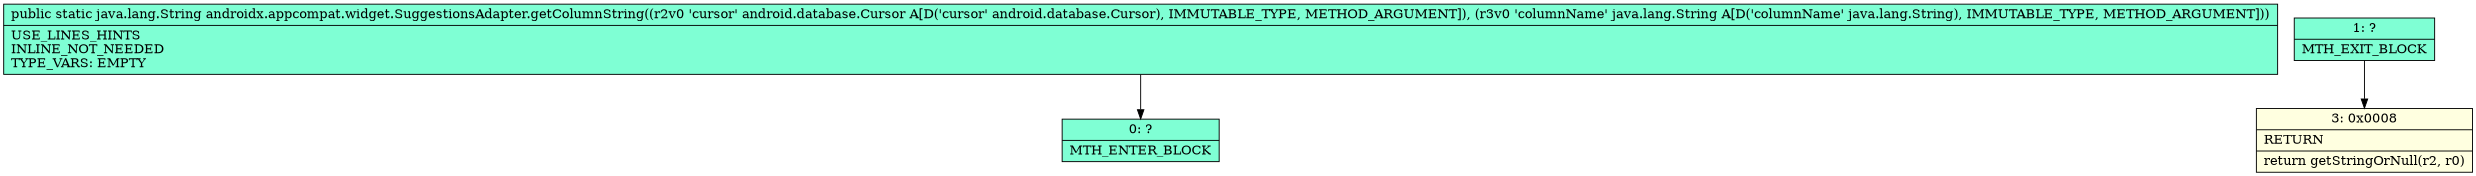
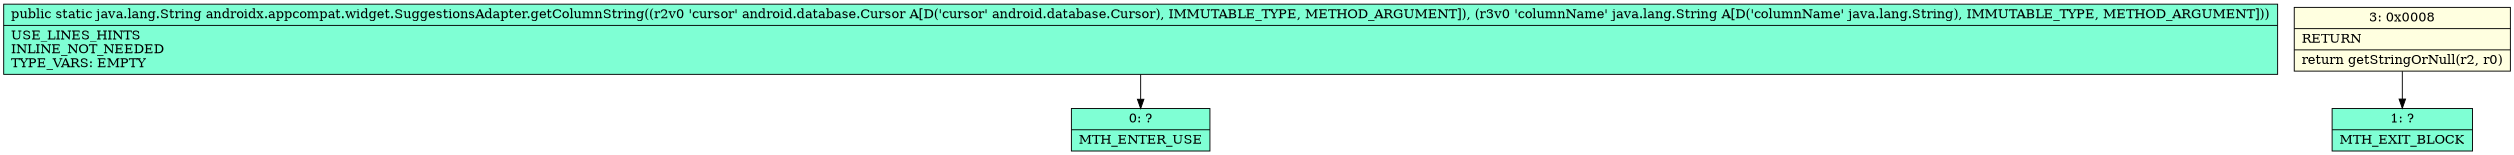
(2364, 80) -> (2402, 85)
(1141, 151) -> (1141, 140)
